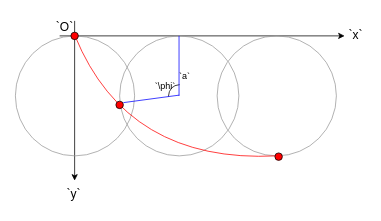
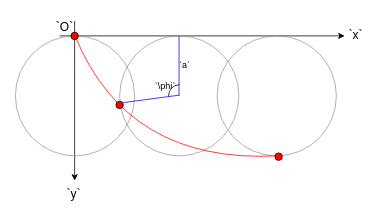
(185, 76) -> (185, 65)
